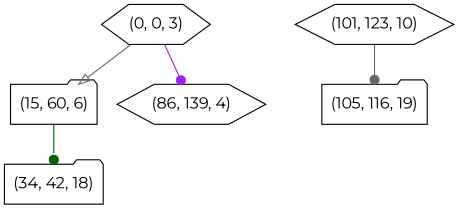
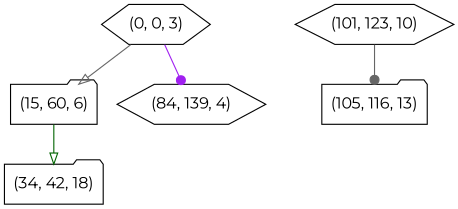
(191, 104) -> (191, 104)
(375, 104) -> (375, 104)
(54, 139) -> (54, 139)
